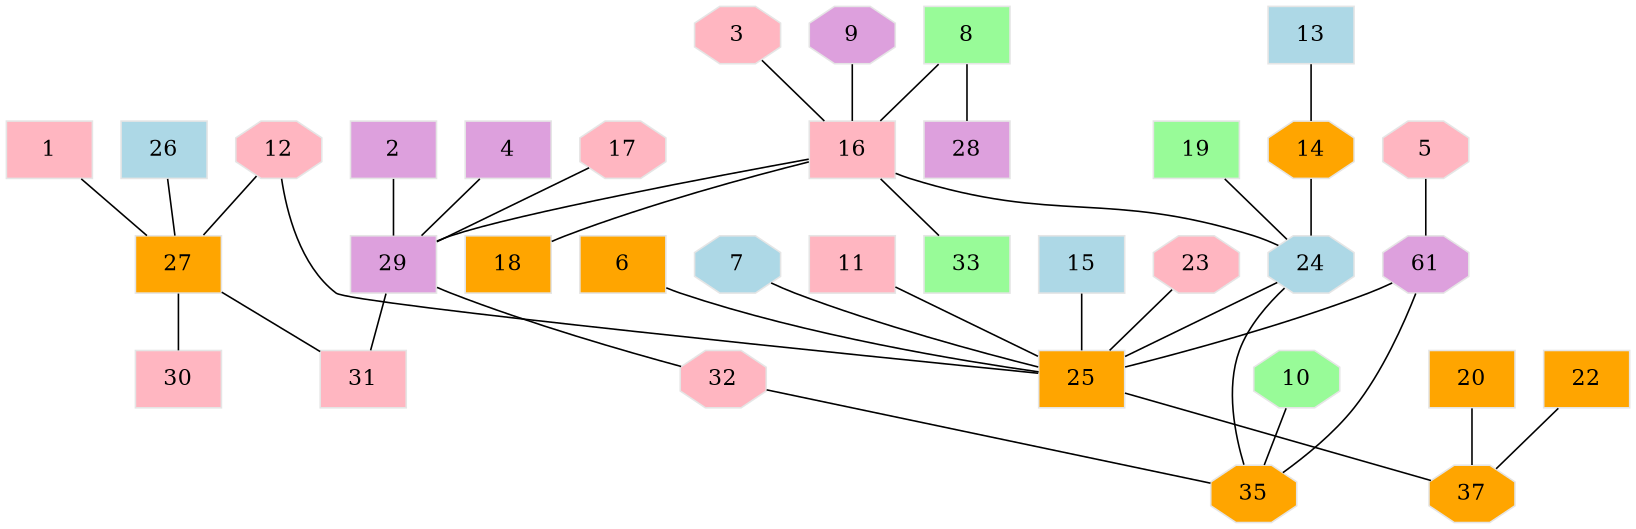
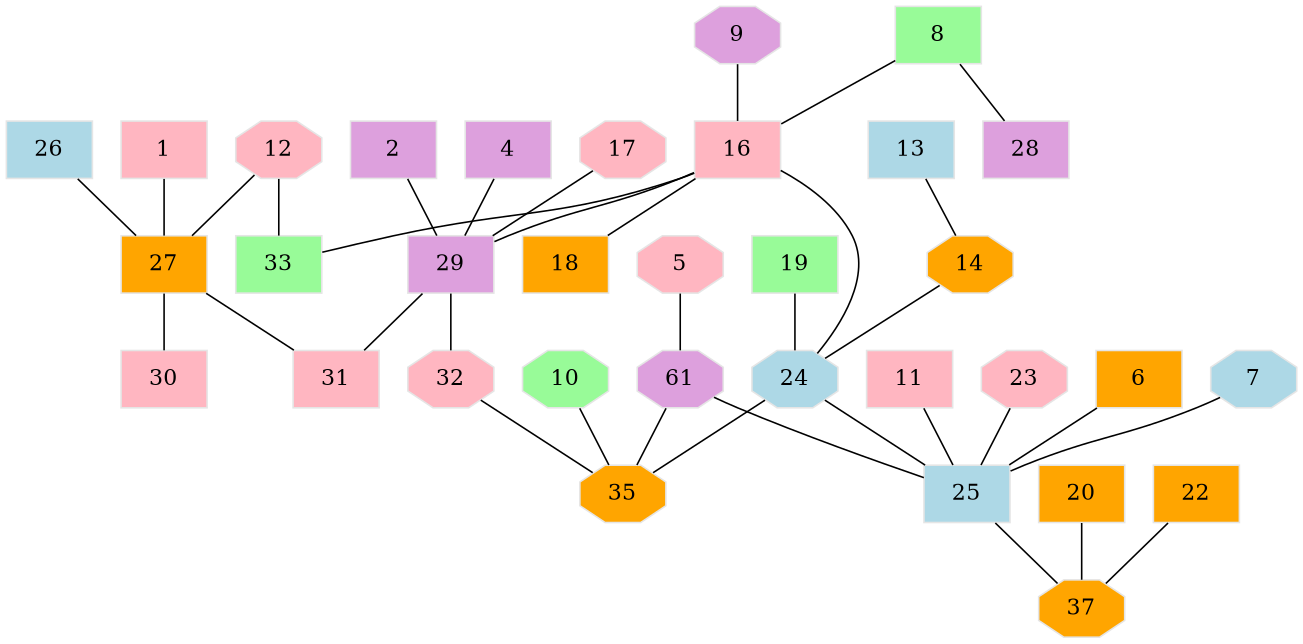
(738, 35) -> none
(1082, 264) -> none
(622, 330) -> (279, 207)
(1082, 379) -> (967, 494)
